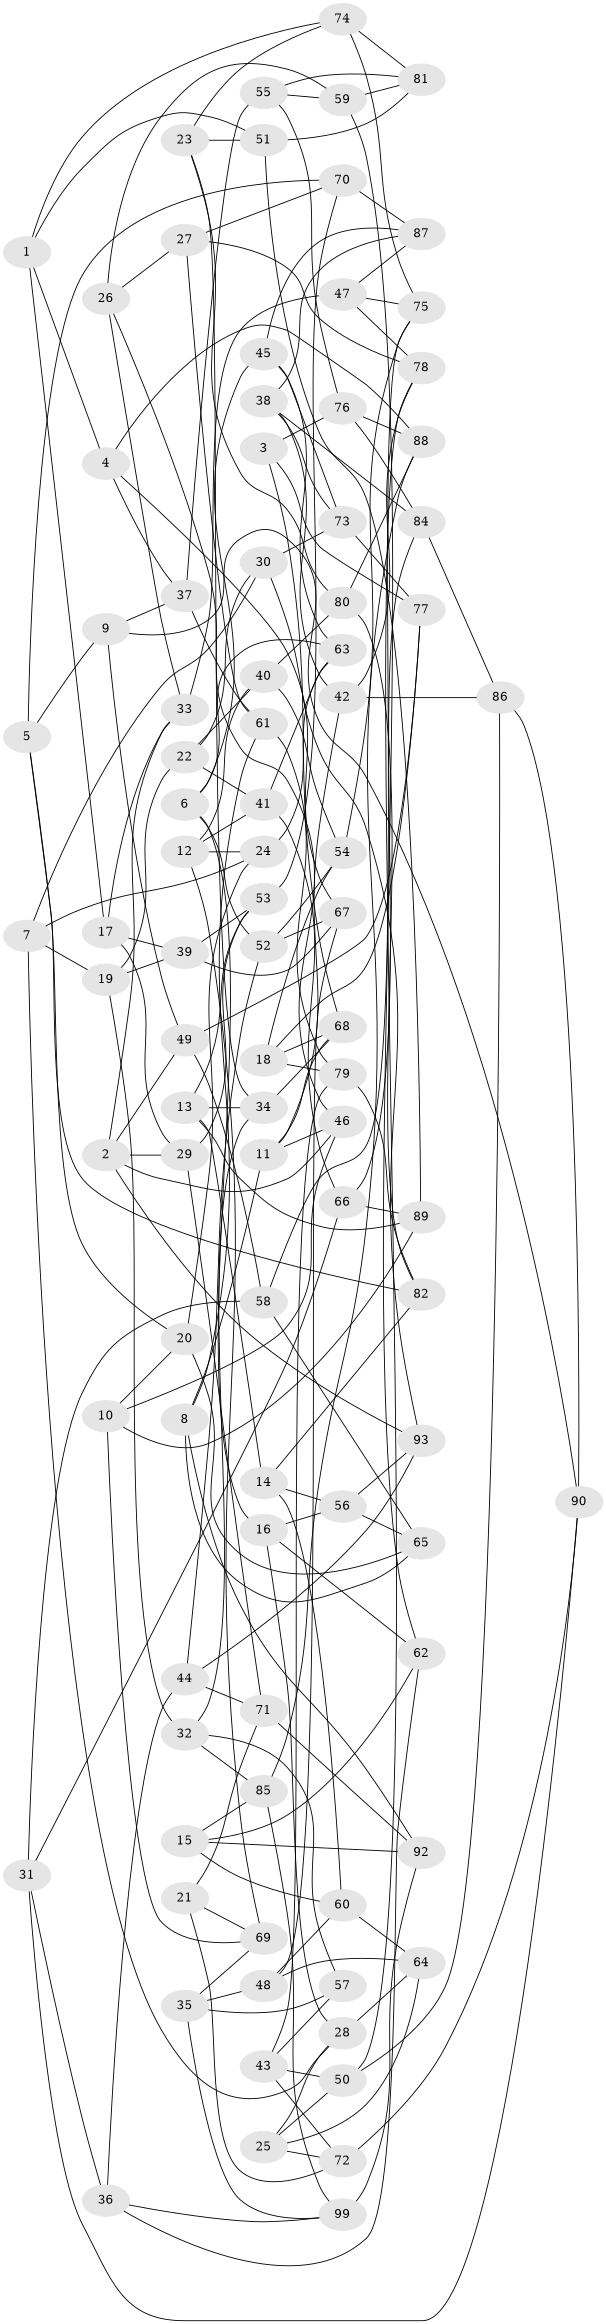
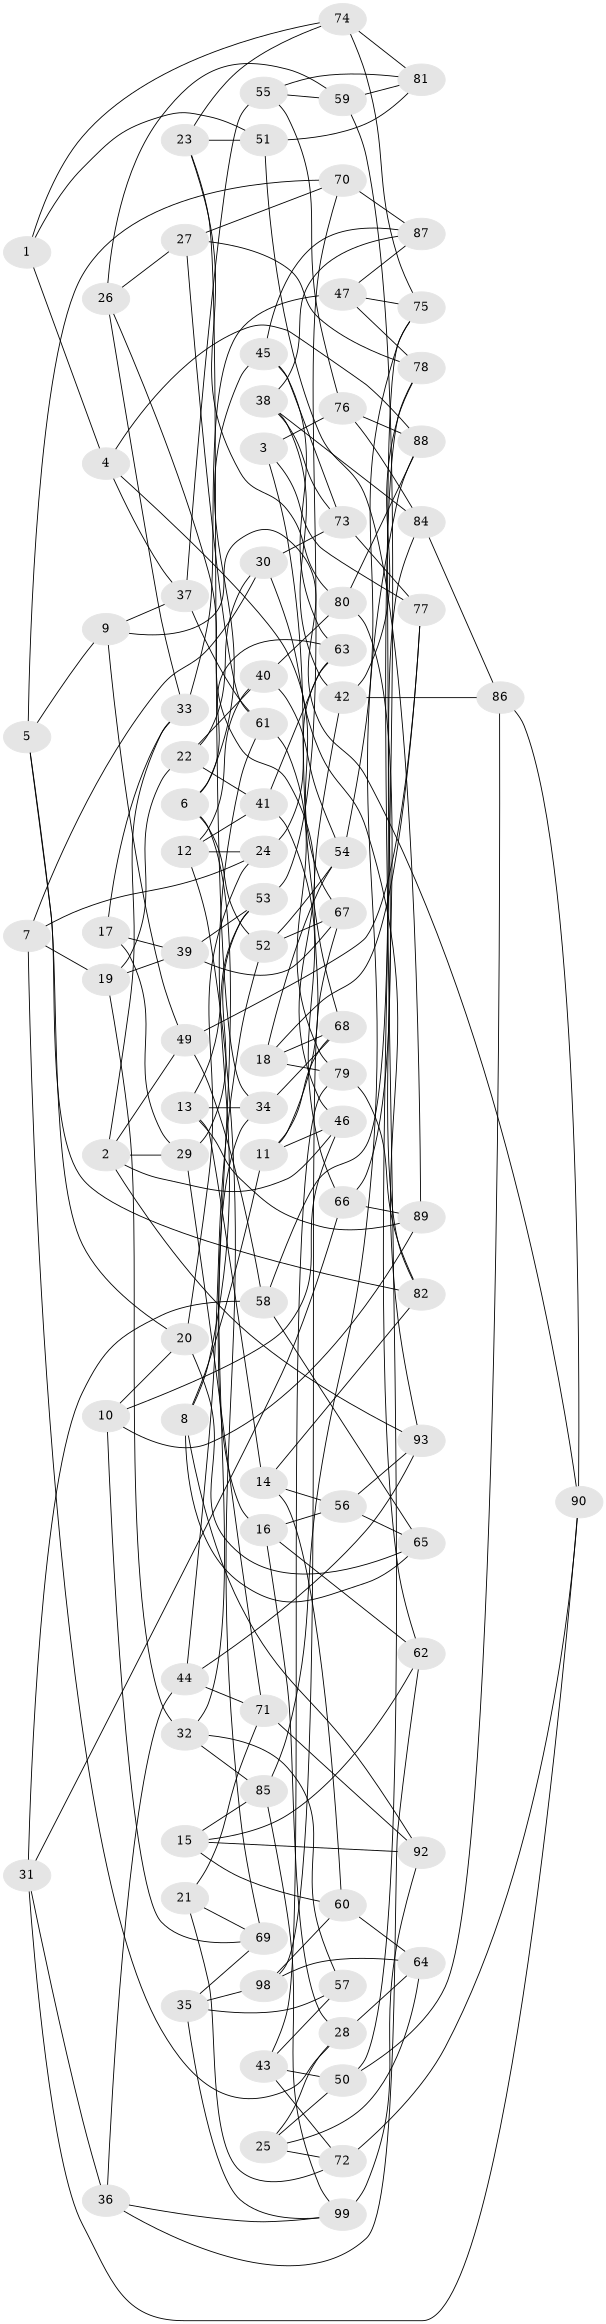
(67, 592) -> none
(264, 1986) -> (264, 1986)
